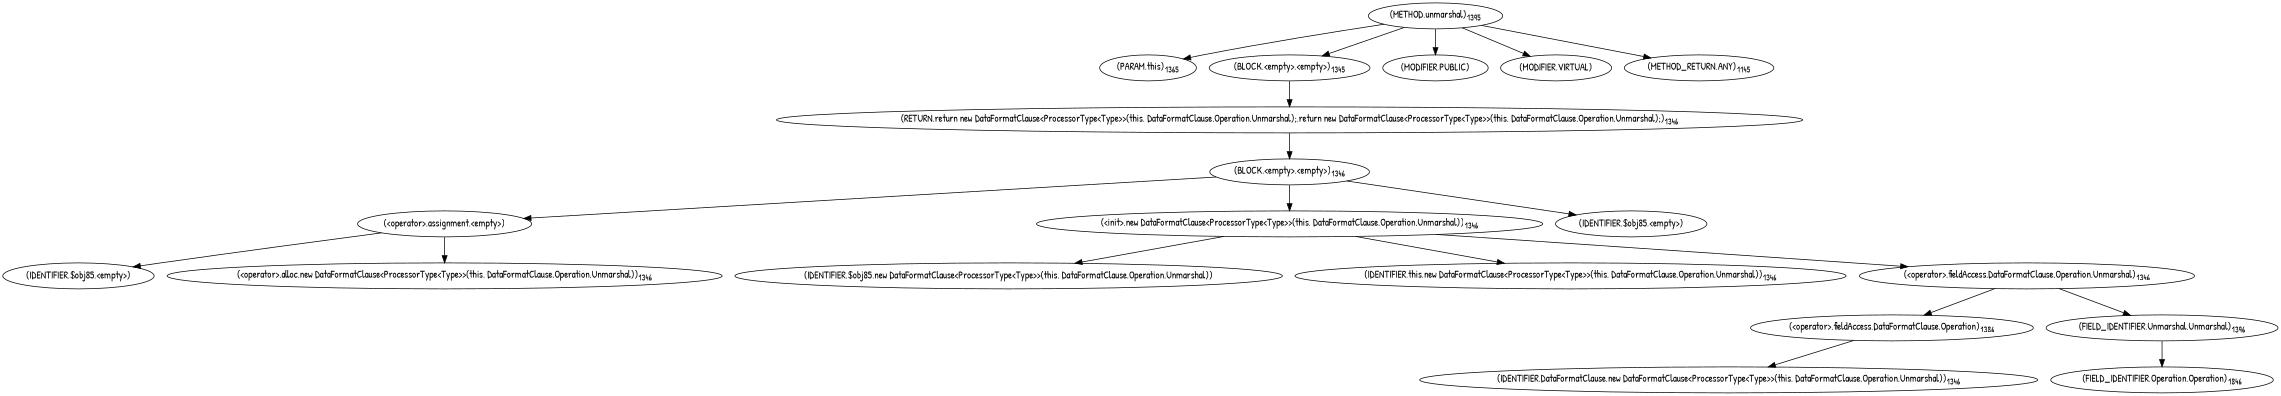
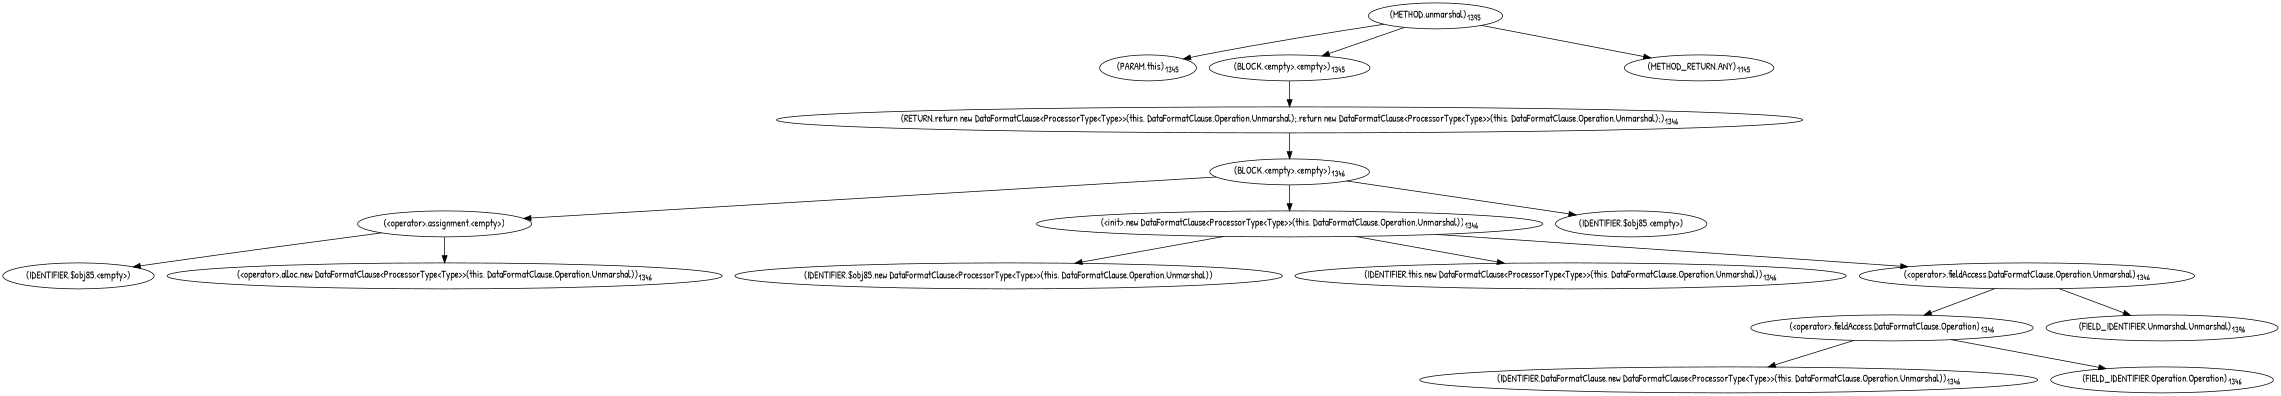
(1172, 67) -> (1172, 67)
(1435, 68) -> none
(1556, 68) -> none
(1988, 327) -> (1988, 327)
(2162, 350) -> (2025, 353)
(2235, 379) -> (2235, 379)
